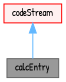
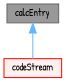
(33, 46) -> (33, 46)
